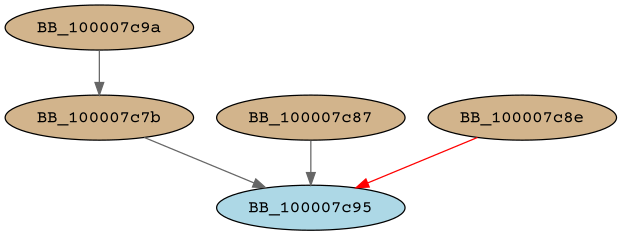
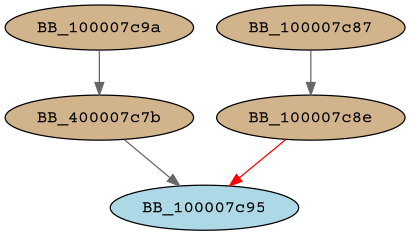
(99, 118) -> (99, 118)
(311, 157) -> (311, 66)
